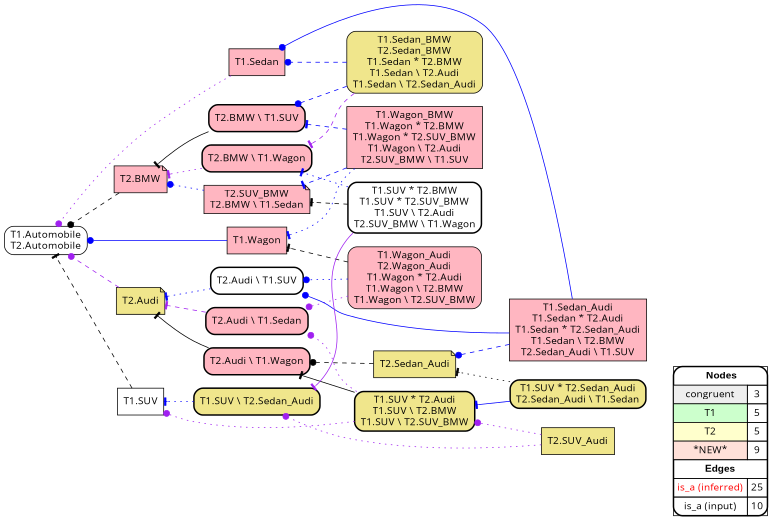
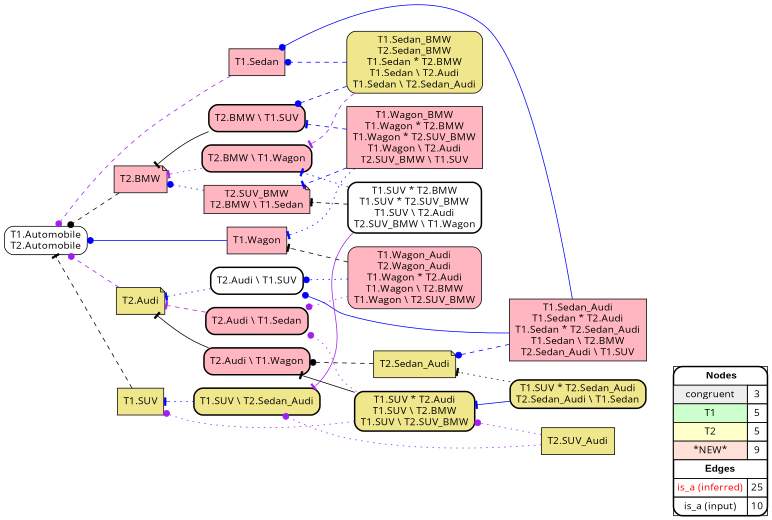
(137, 138) -> (137, 138)
(141, 402) -> (141, 402)
